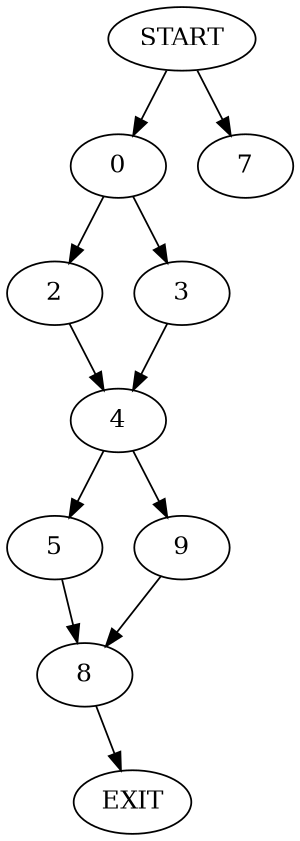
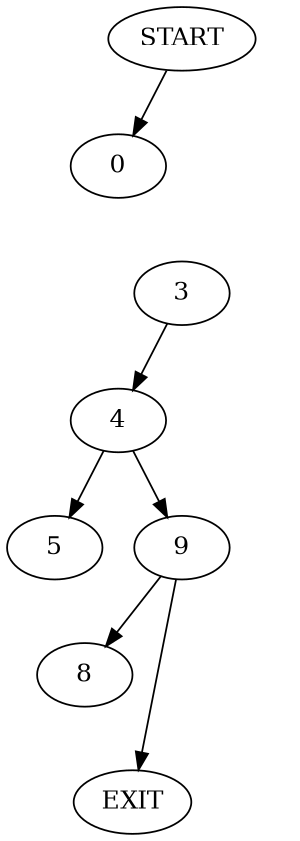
(246, 166) -> none
(146, 222) -> none
(55, 293) -> none
(68, 602) -> none
(105, 730) -> (159, 666)
